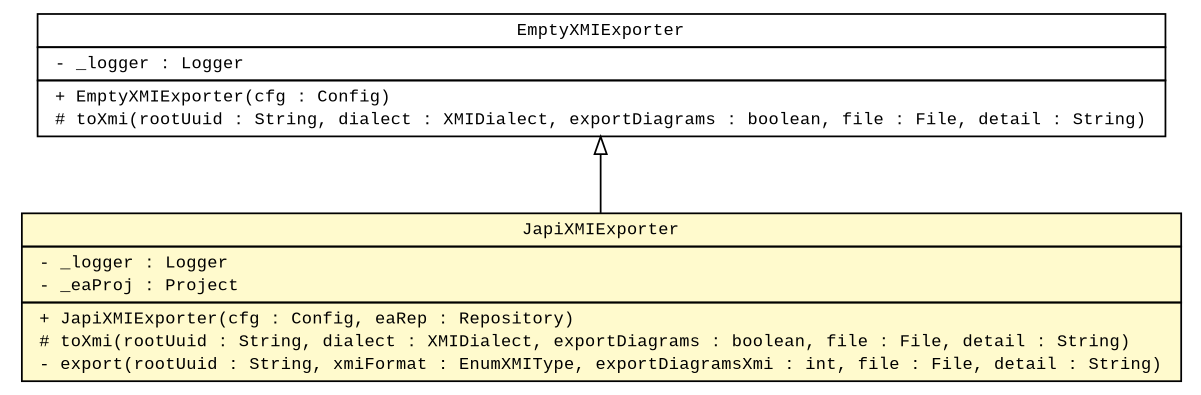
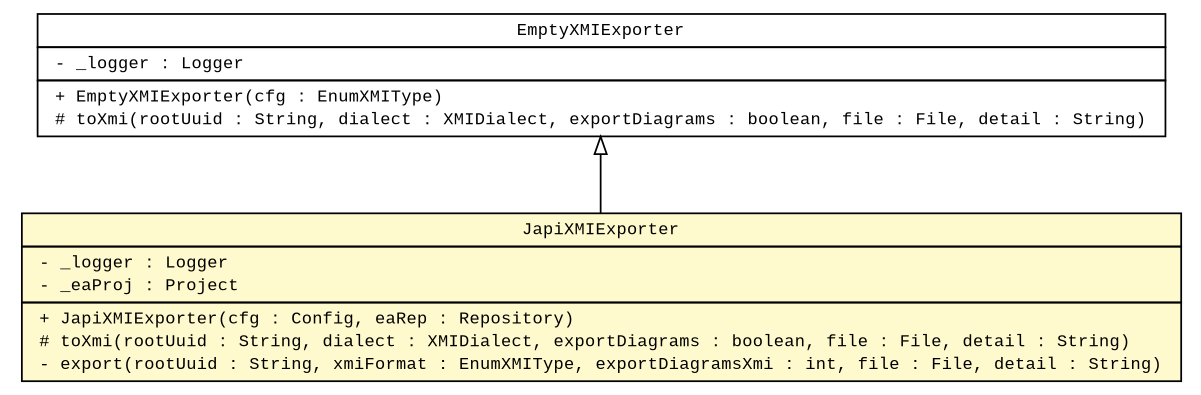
(224, 96) -> (250, 96)
